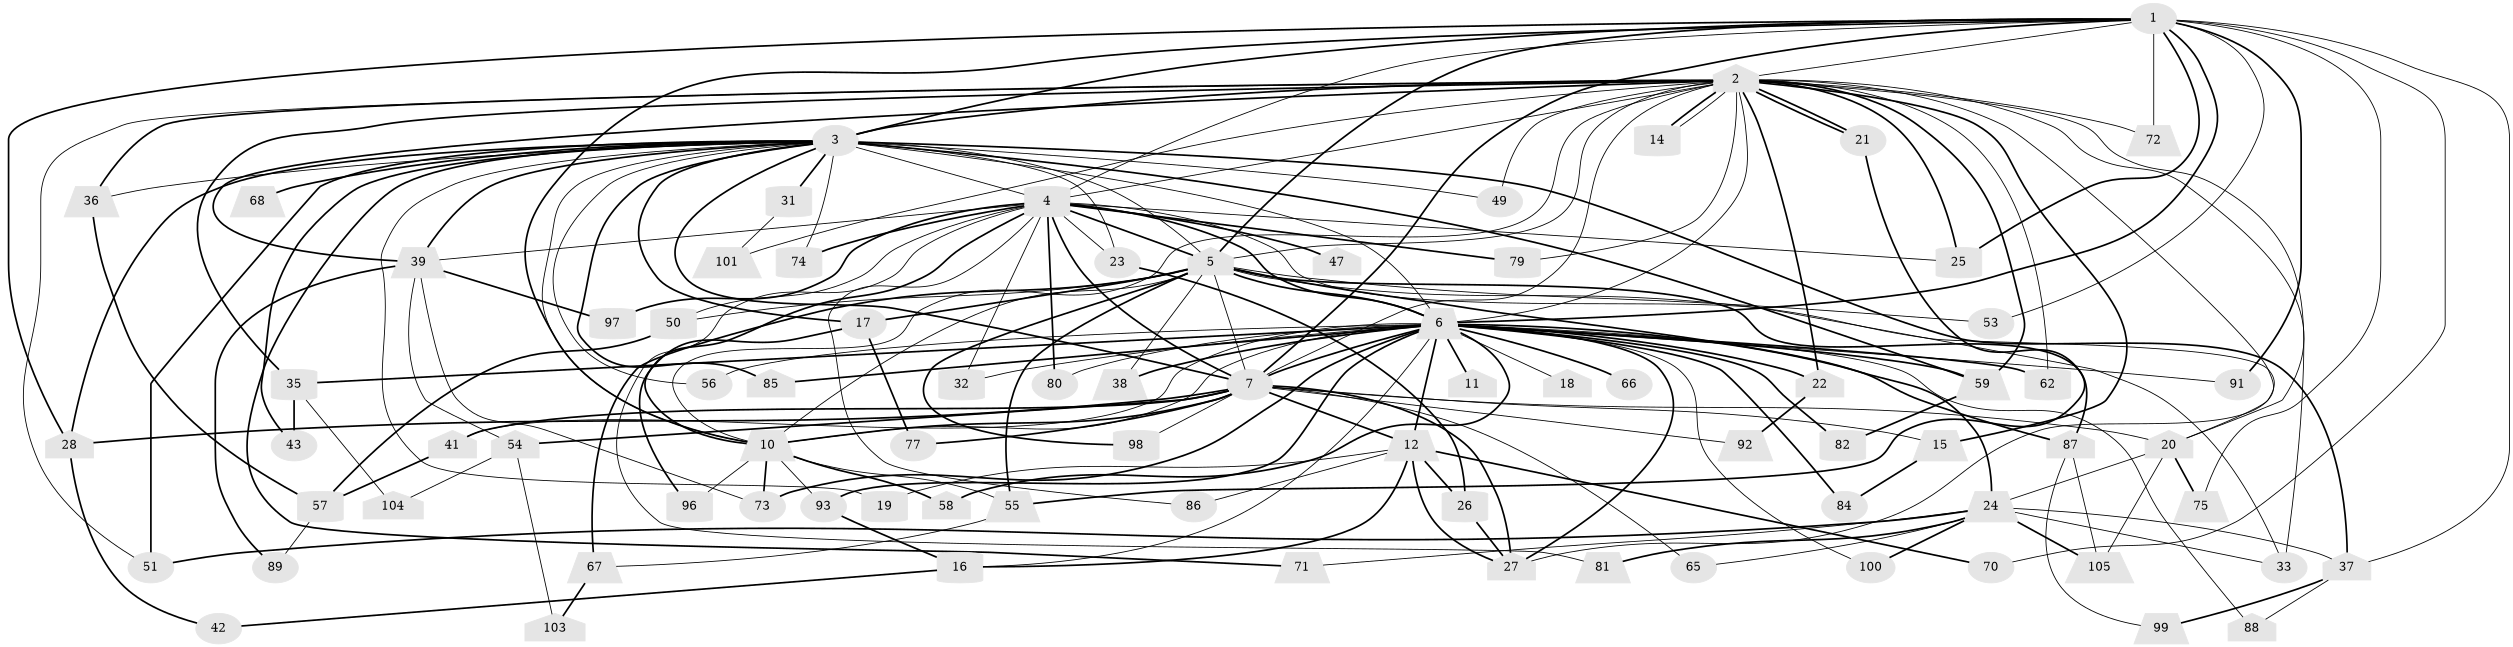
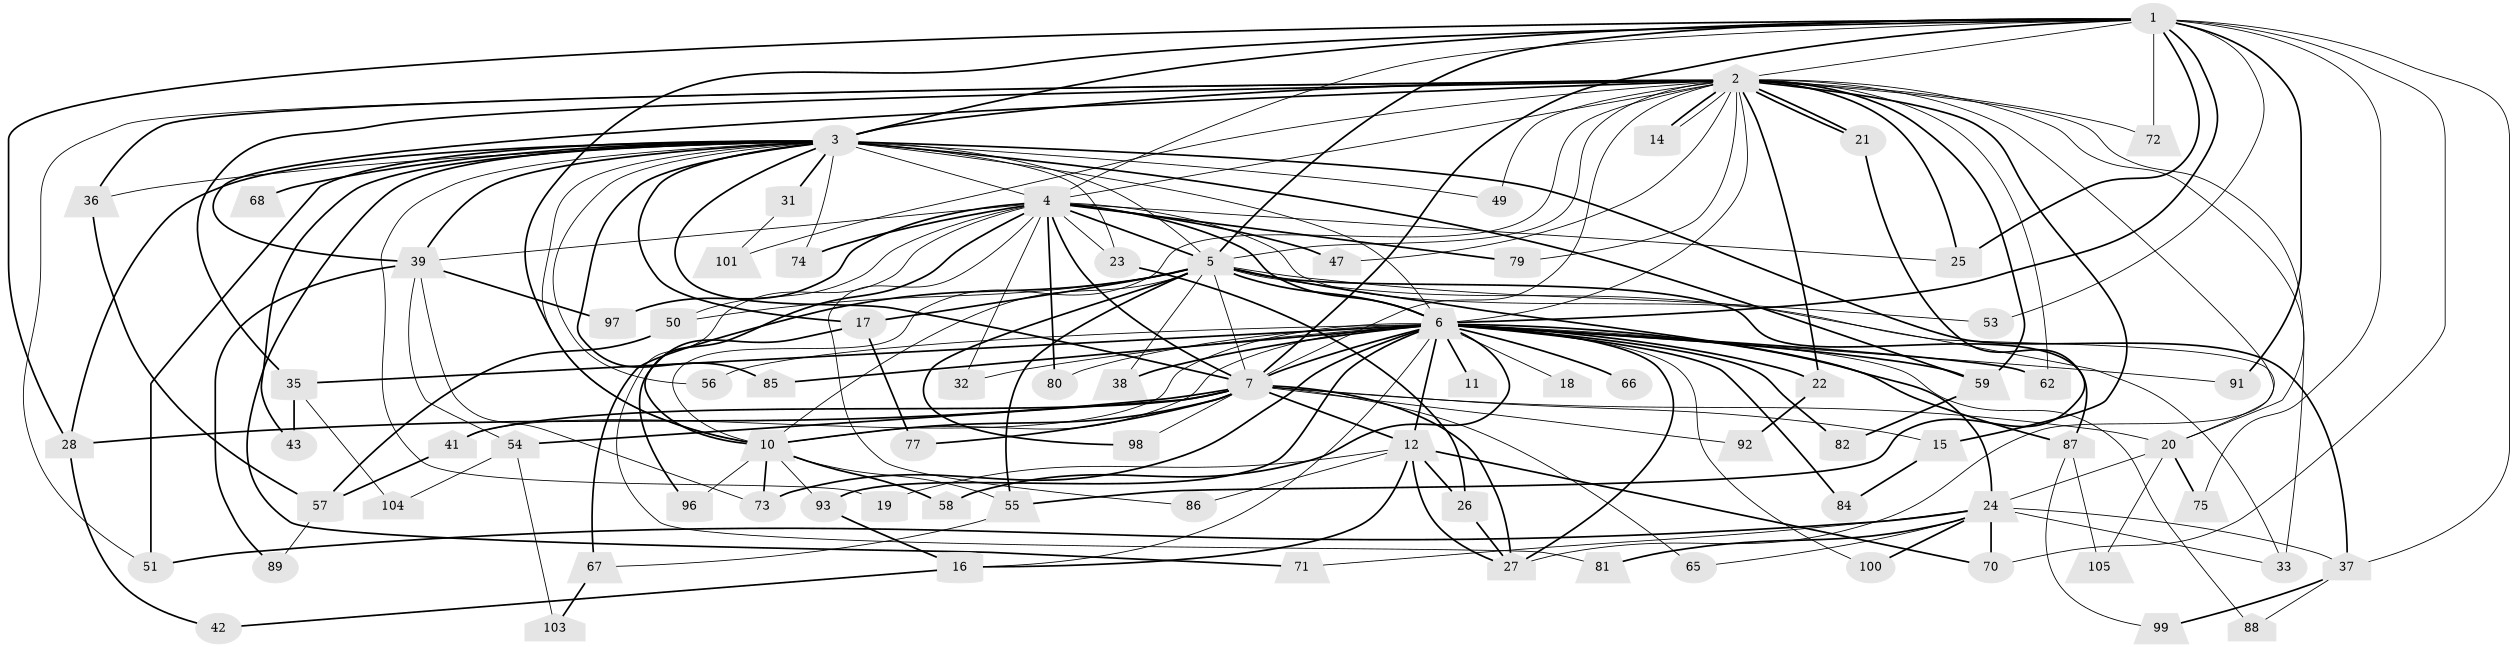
none -> (1571, 224)
(2052, 541) -> (1991, 537)
